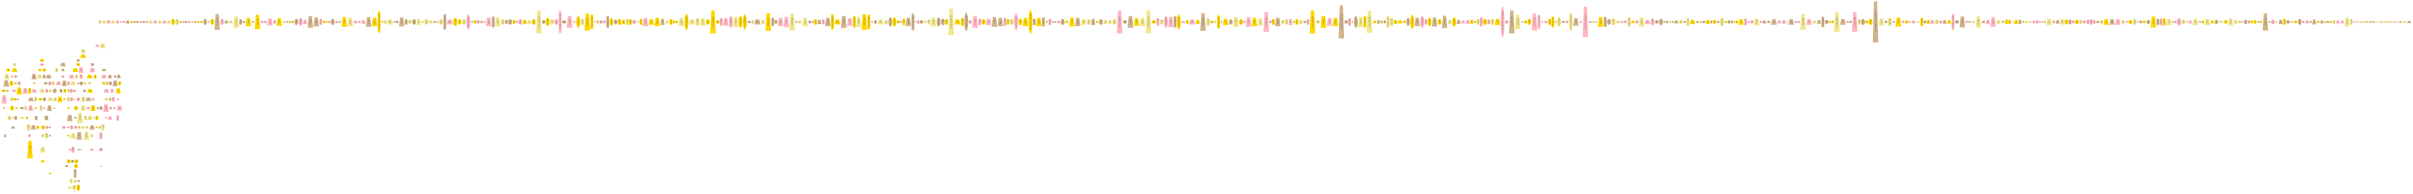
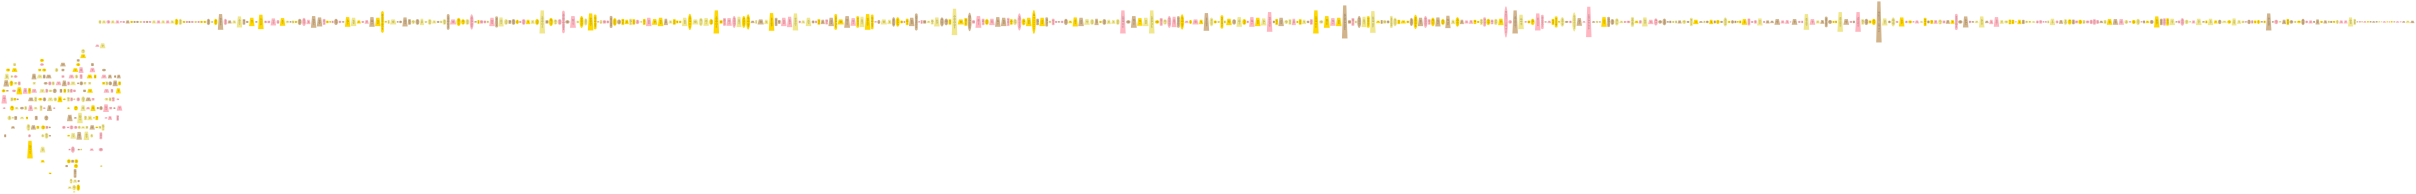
none -> (141, 22)
(355, 22) -> (359, 22)
